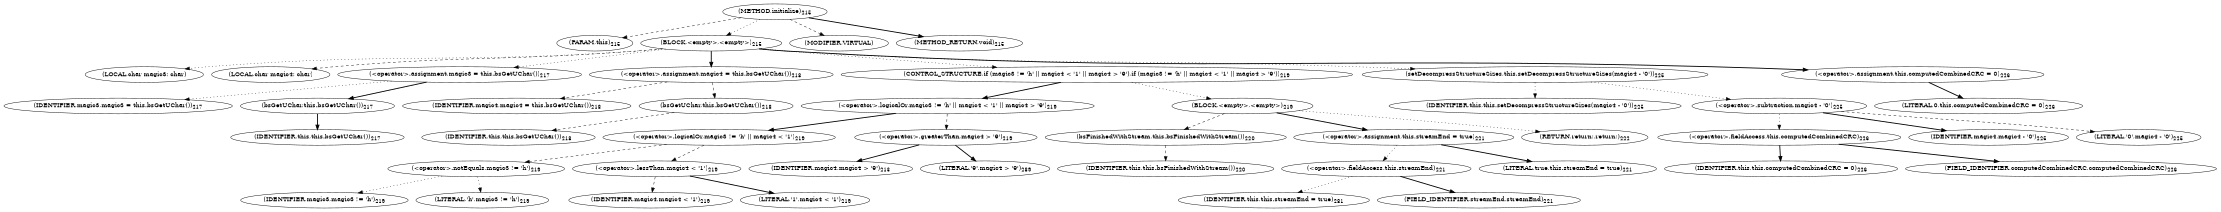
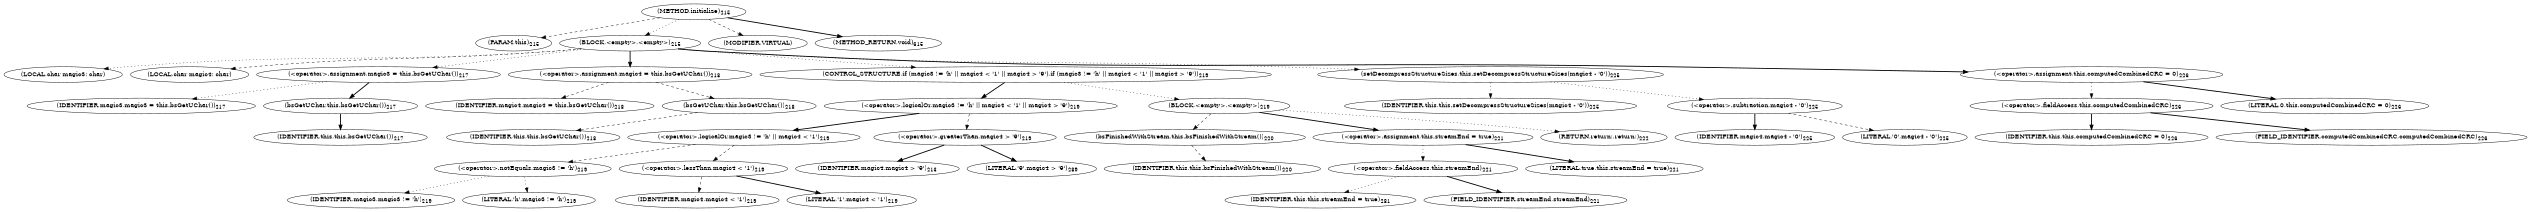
(1000, 43) -> (918, 43)
(1779, 120) -> (2092, 88)
